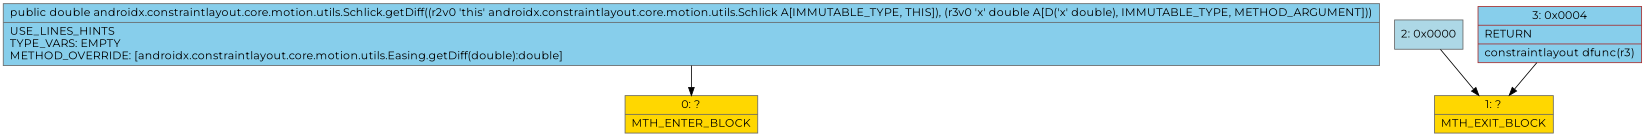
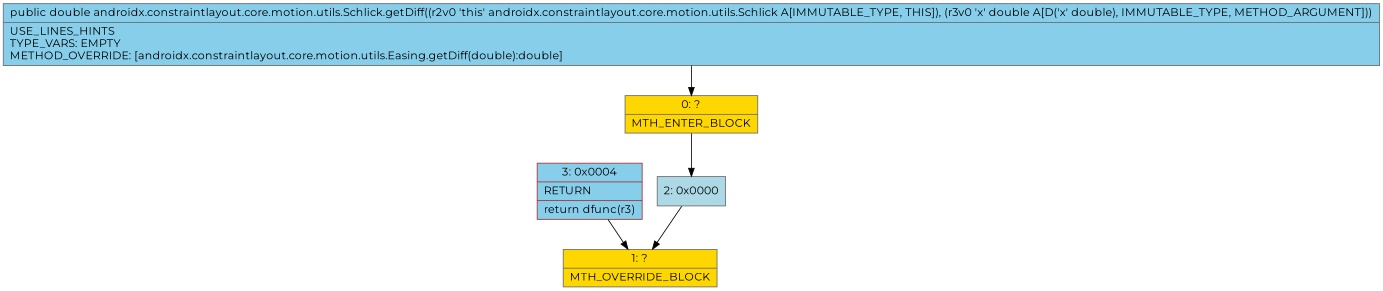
(1560, 53) -> (590, 210)
(1494, 123) -> (640, 277)
none -> (691, 151)
